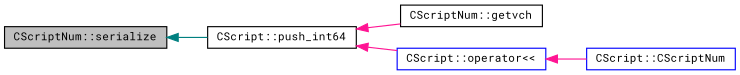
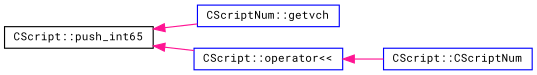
(471, 16) -> (268, 16)
(86, 37) -> none
(282, 37) -> (79, 37)
